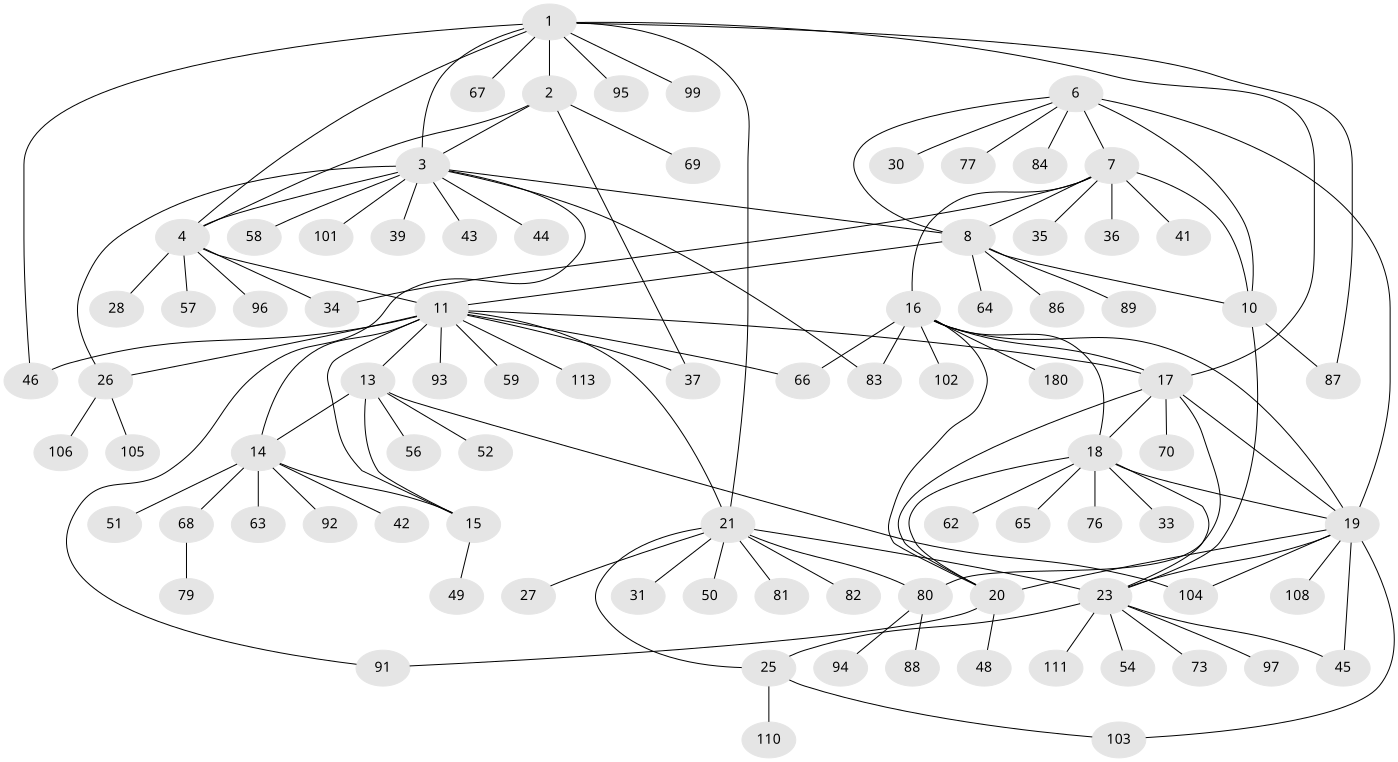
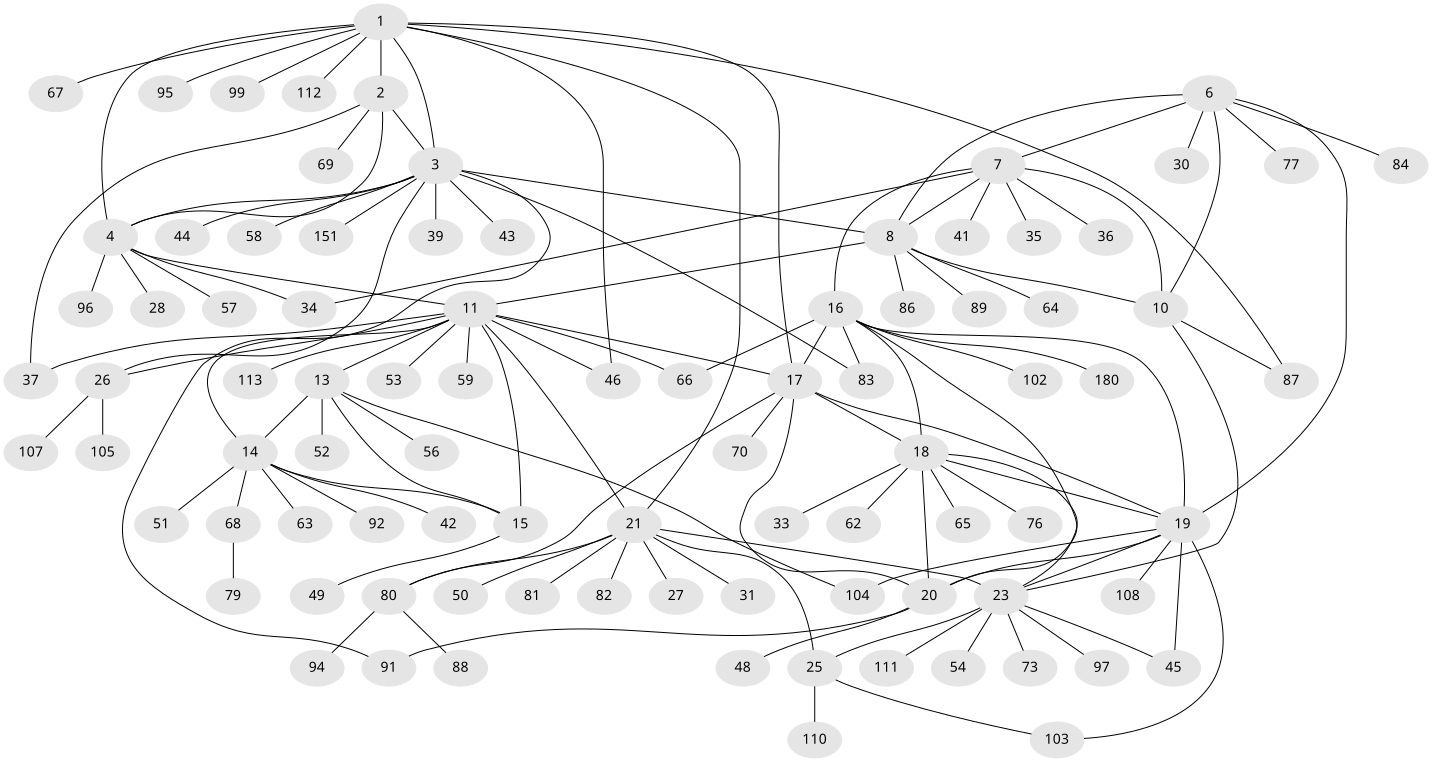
none -> (309, 94)
(326, 237) -> (326, 237)
(440, 381) -> (394, 381)
(61, 453) -> (31, 453)
